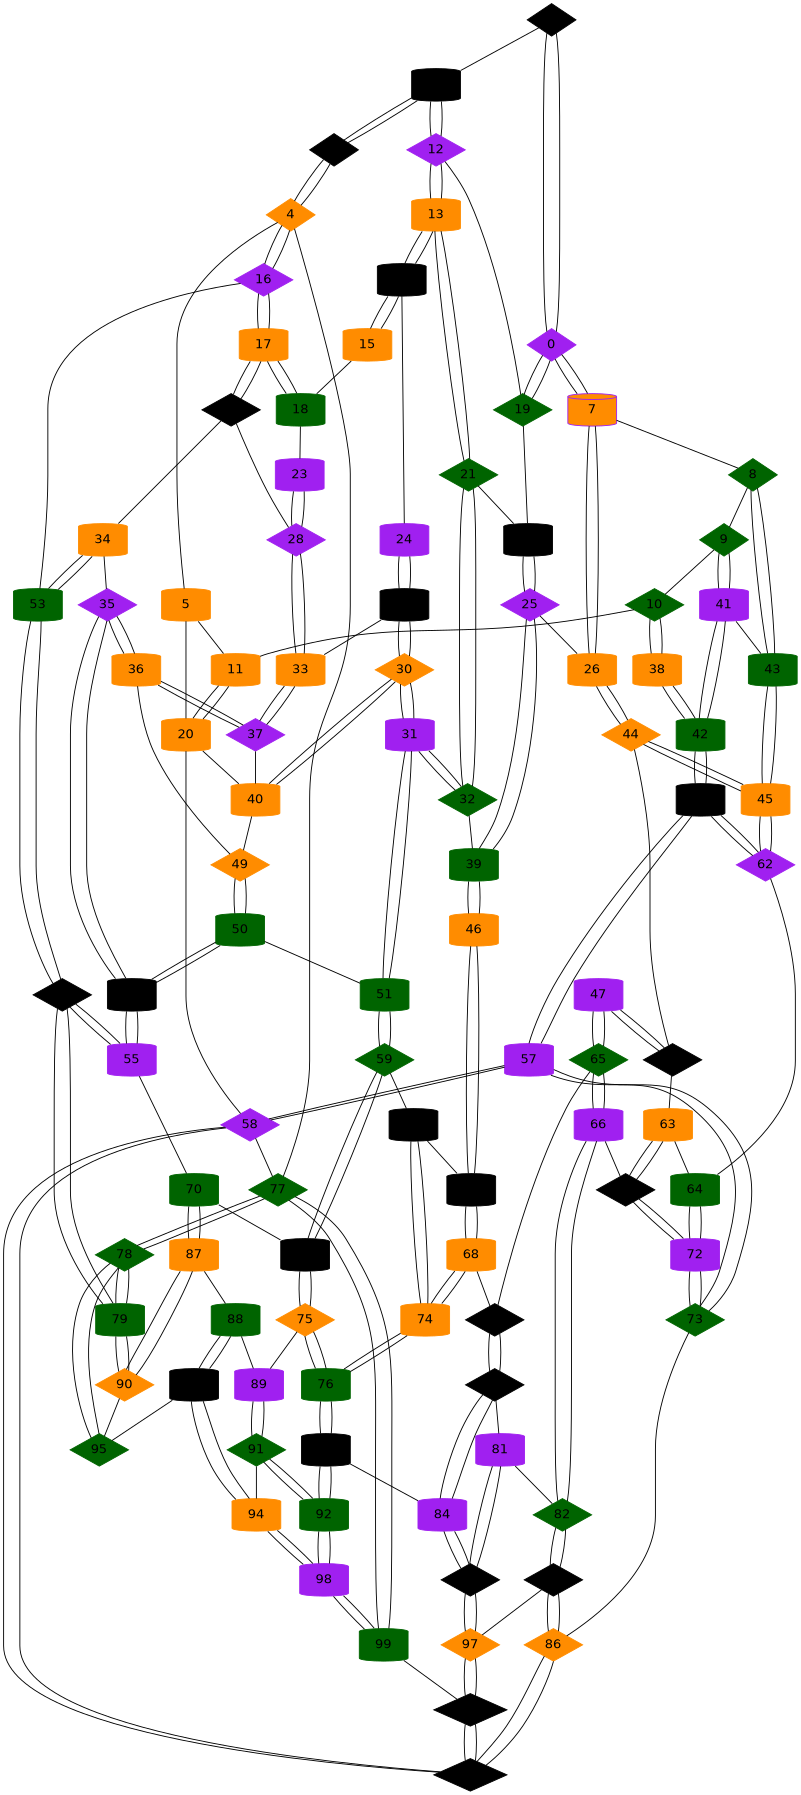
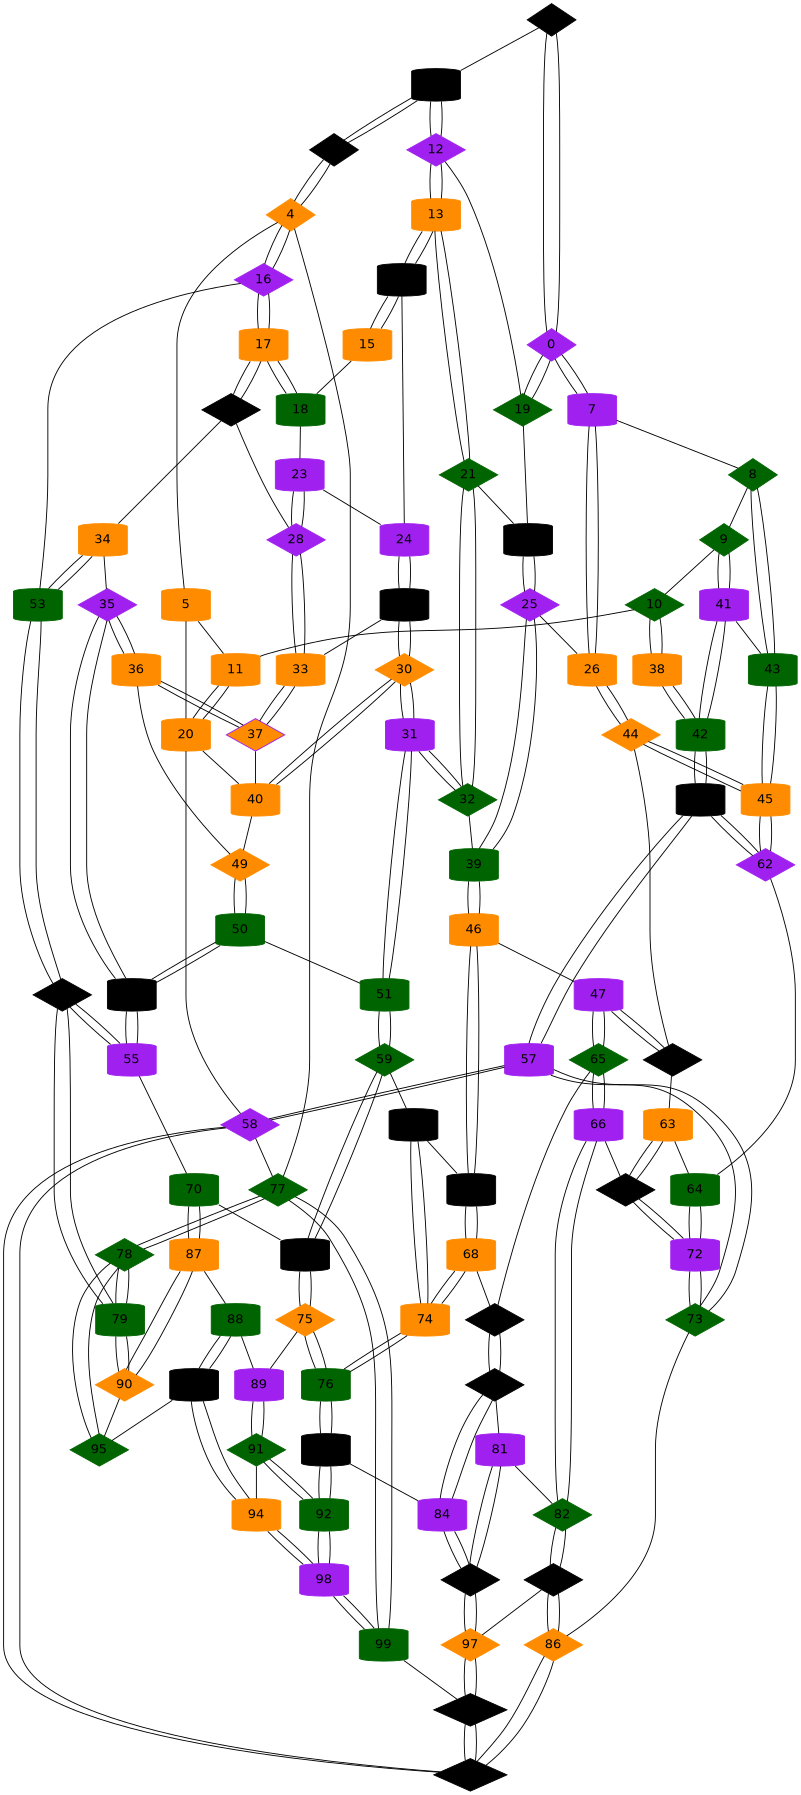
(592, 410) -> (592, 410)
none -> (356, 510)
(255, 735) -> (255, 735)
none -> (536, 962)
